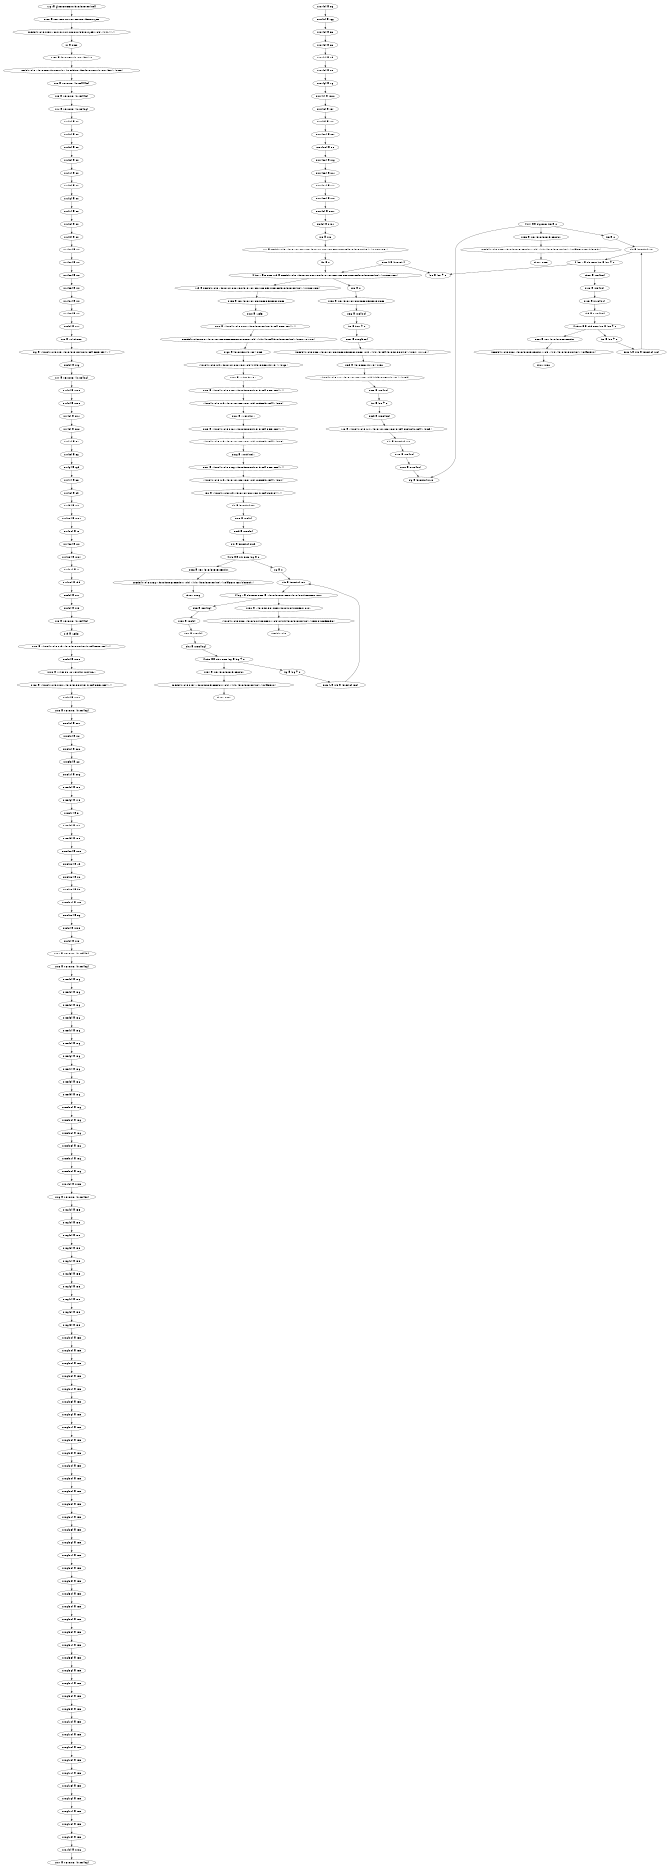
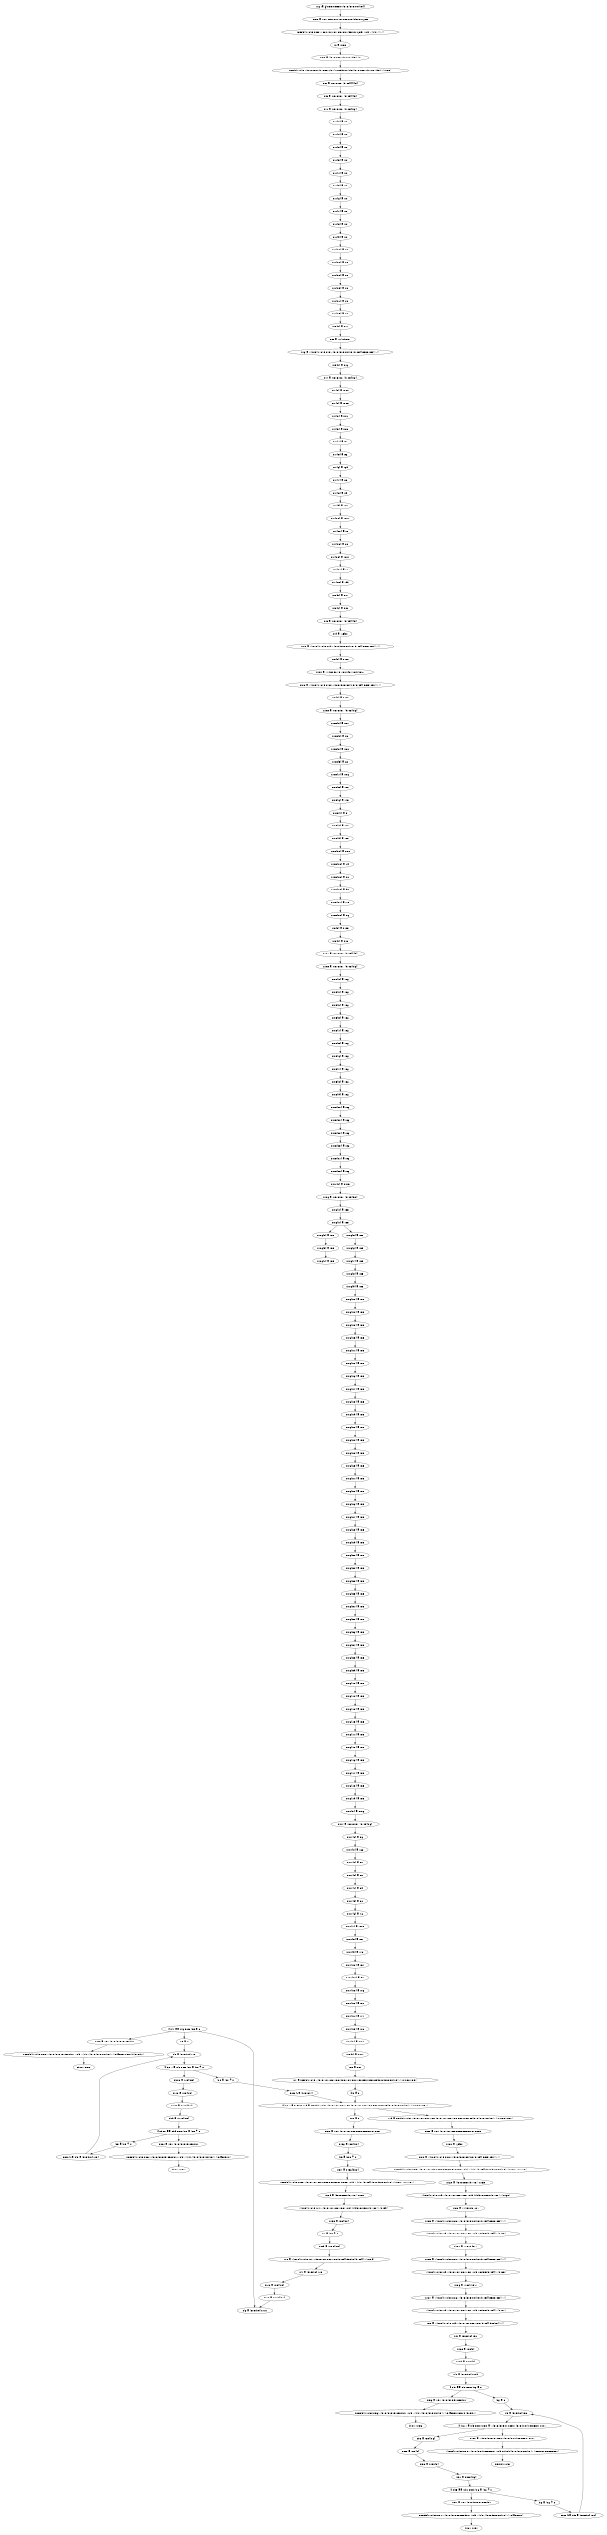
(415, 269) -> (262, 2086)
(72, 1267) -> (347, 1228)
none -> (355, 1830)
